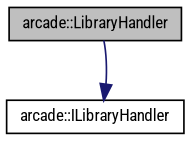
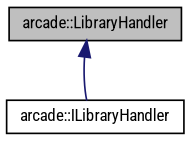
(106, 62) -> (84, 79)
